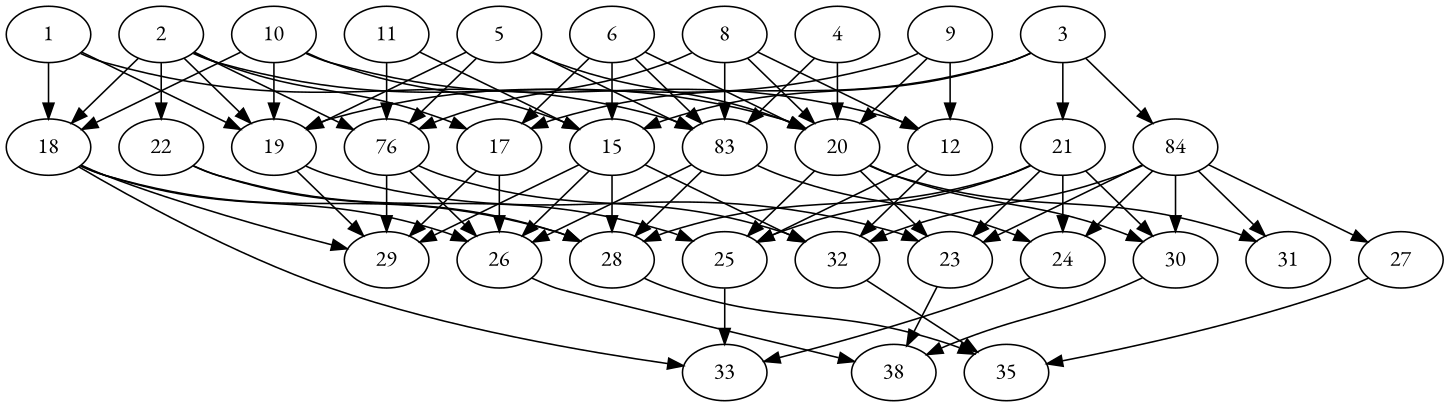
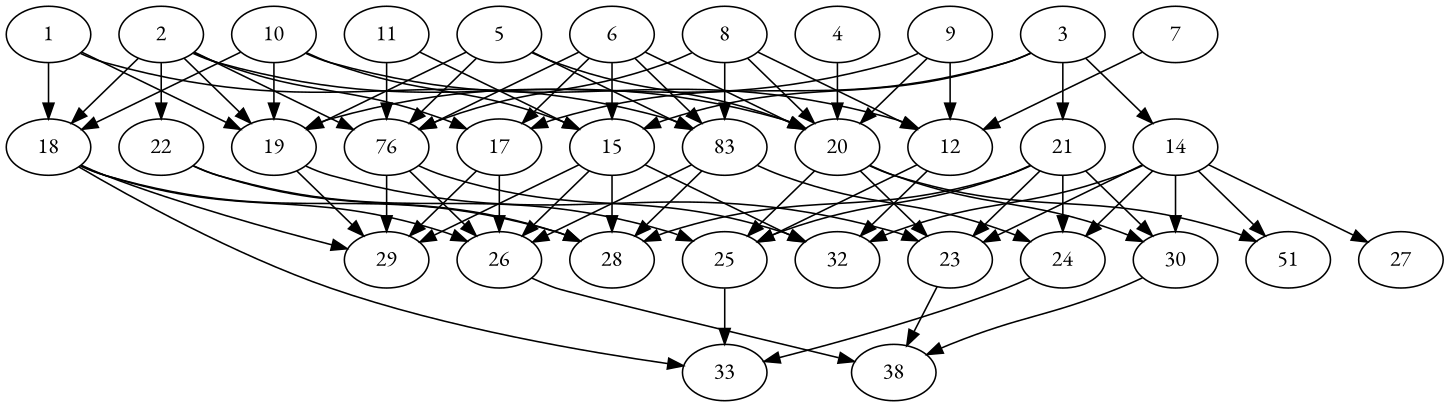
none -> (1176, 34)
none -> (521, 80)
(787, 85) -> none
(1176, 147) -> (1176, 147)
(1288, 260) -> (1288, 260)
(1006, 373) -> none
